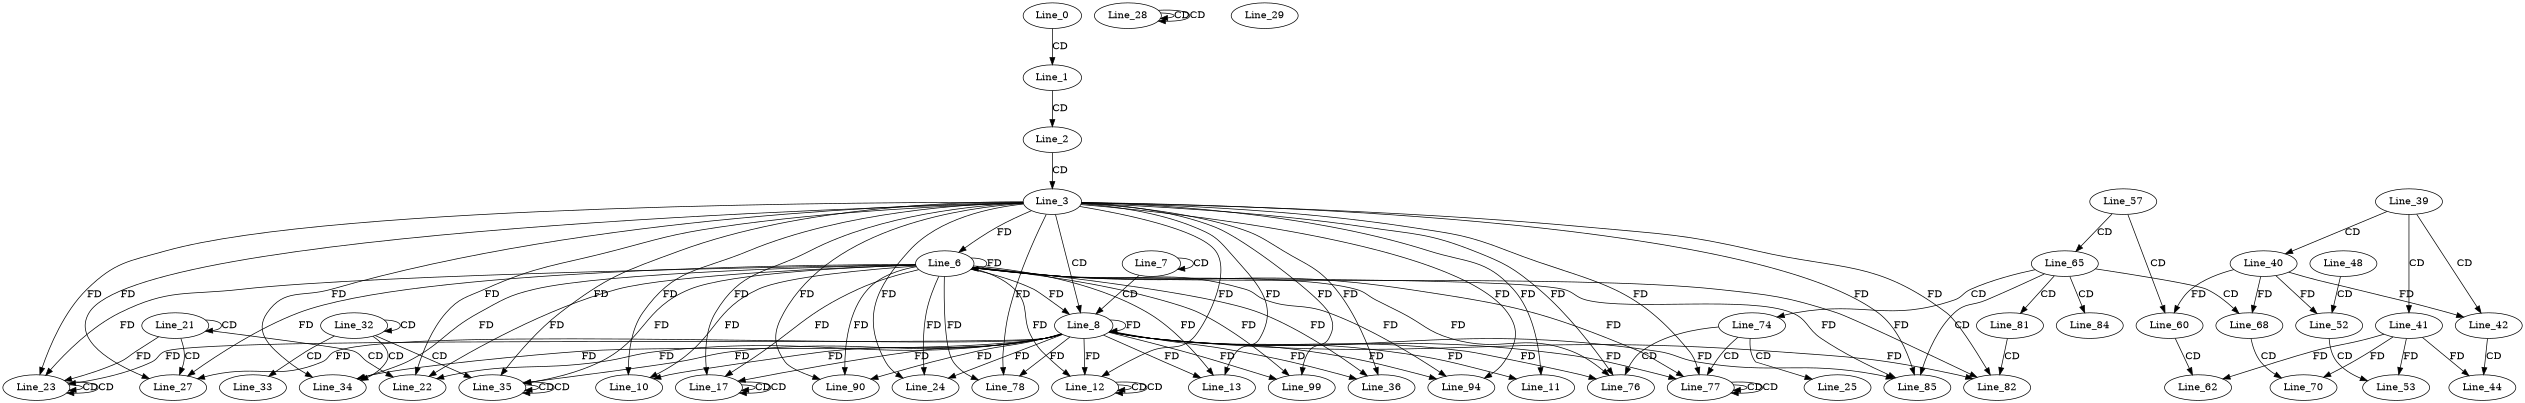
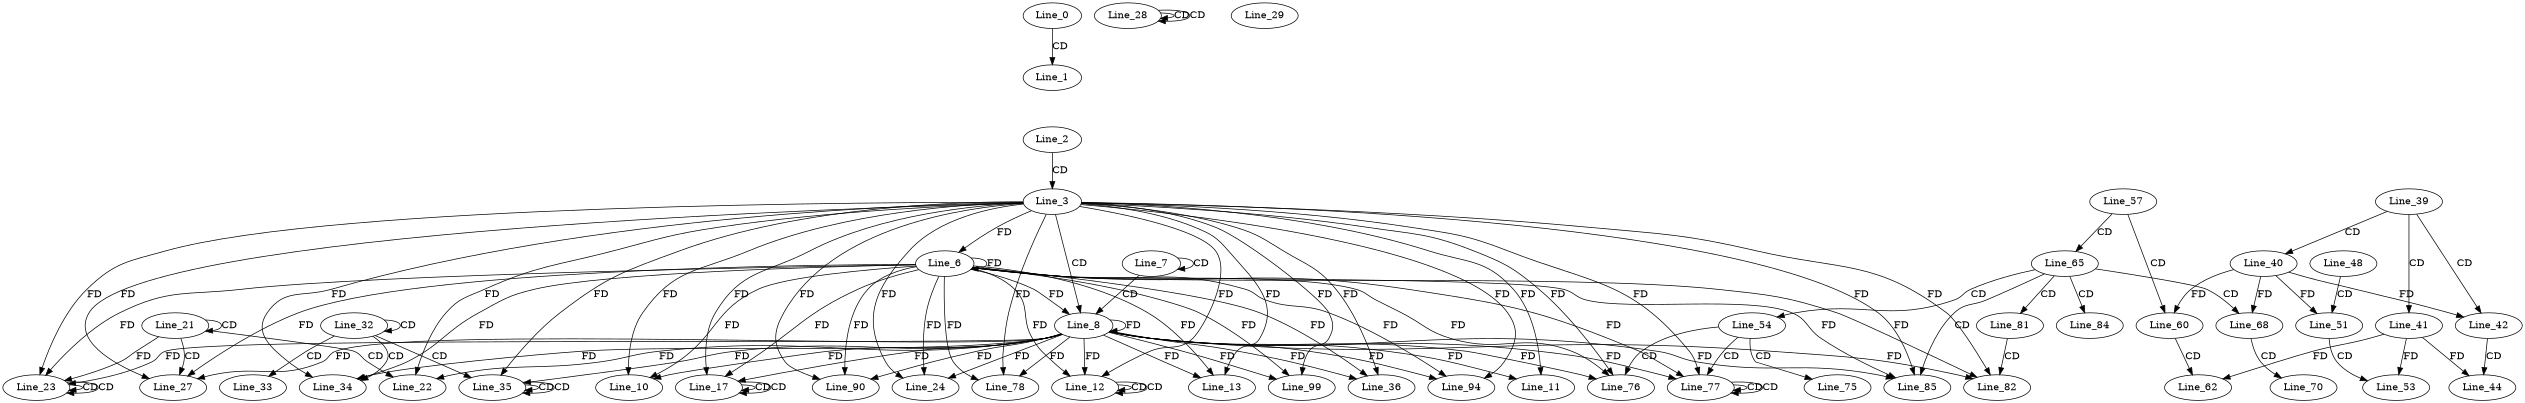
(1052, 105) -> none
(666, 281) -> none
(709, 284) -> none
(1752, 326) -> (1752, 326)
(2329, 326) -> (2329, 326)
(2362, 356) -> none
(1838, 388) -> (1838, 388)
